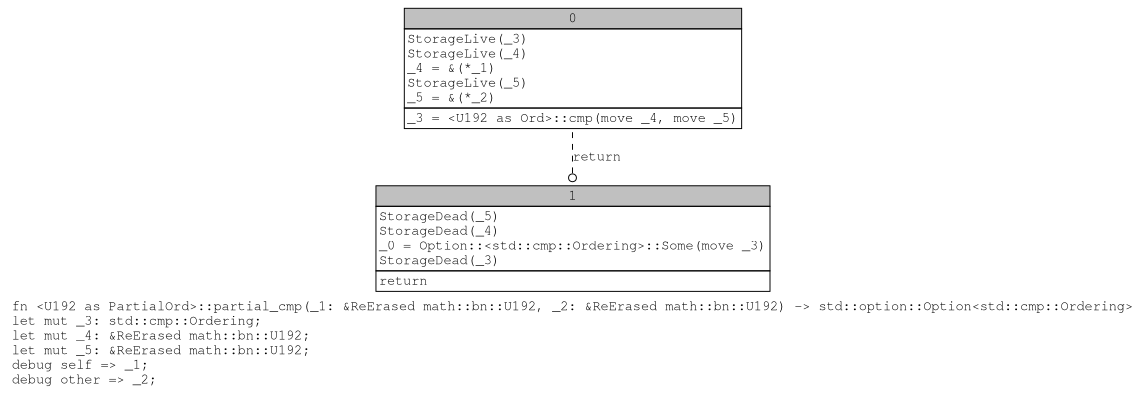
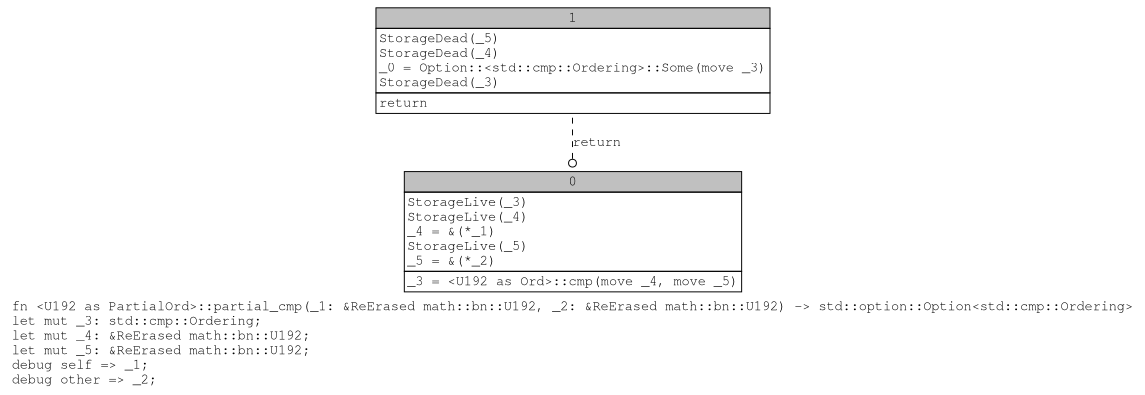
(572, 153) -> (572, 138)
